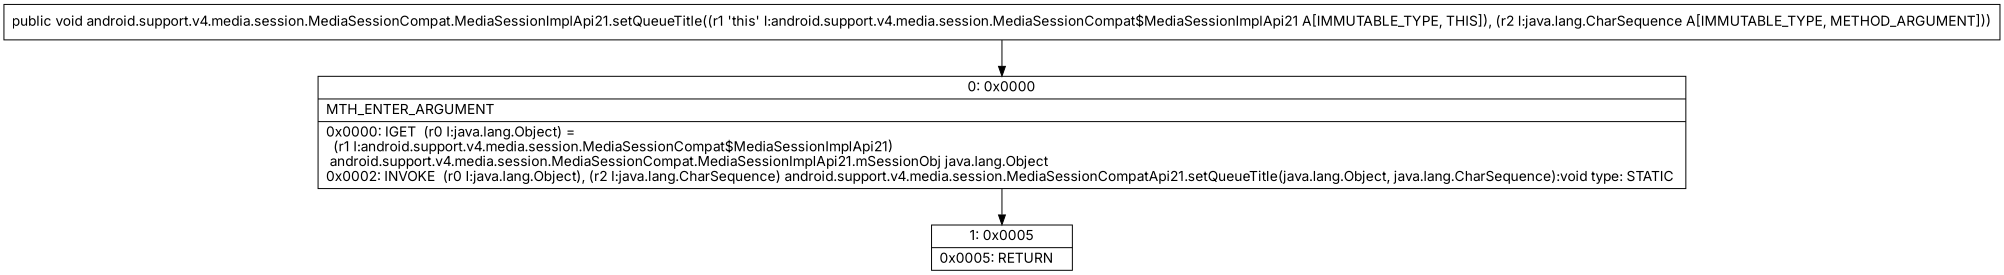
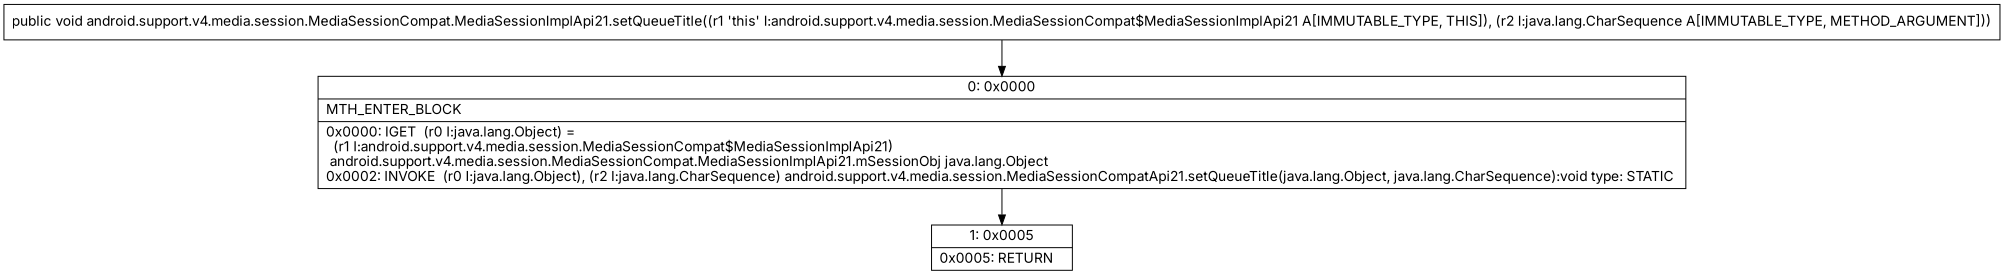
(411, 110) -> (394, 110)
